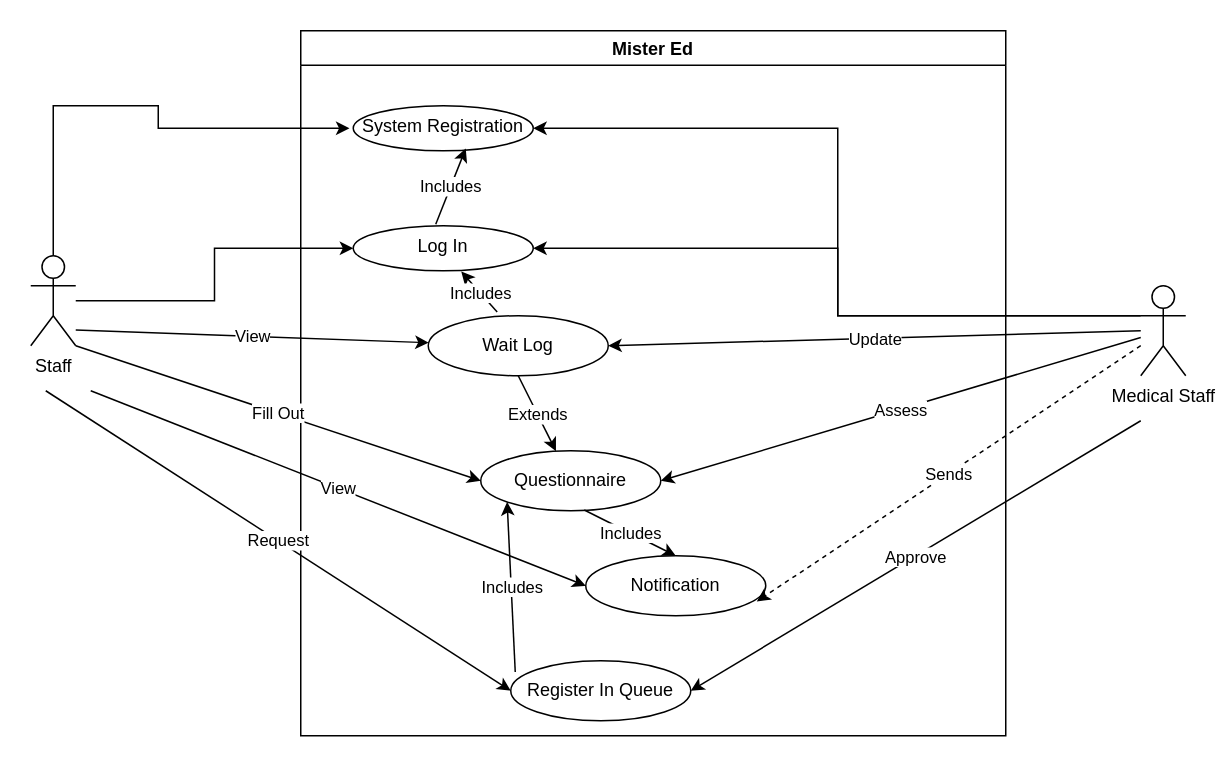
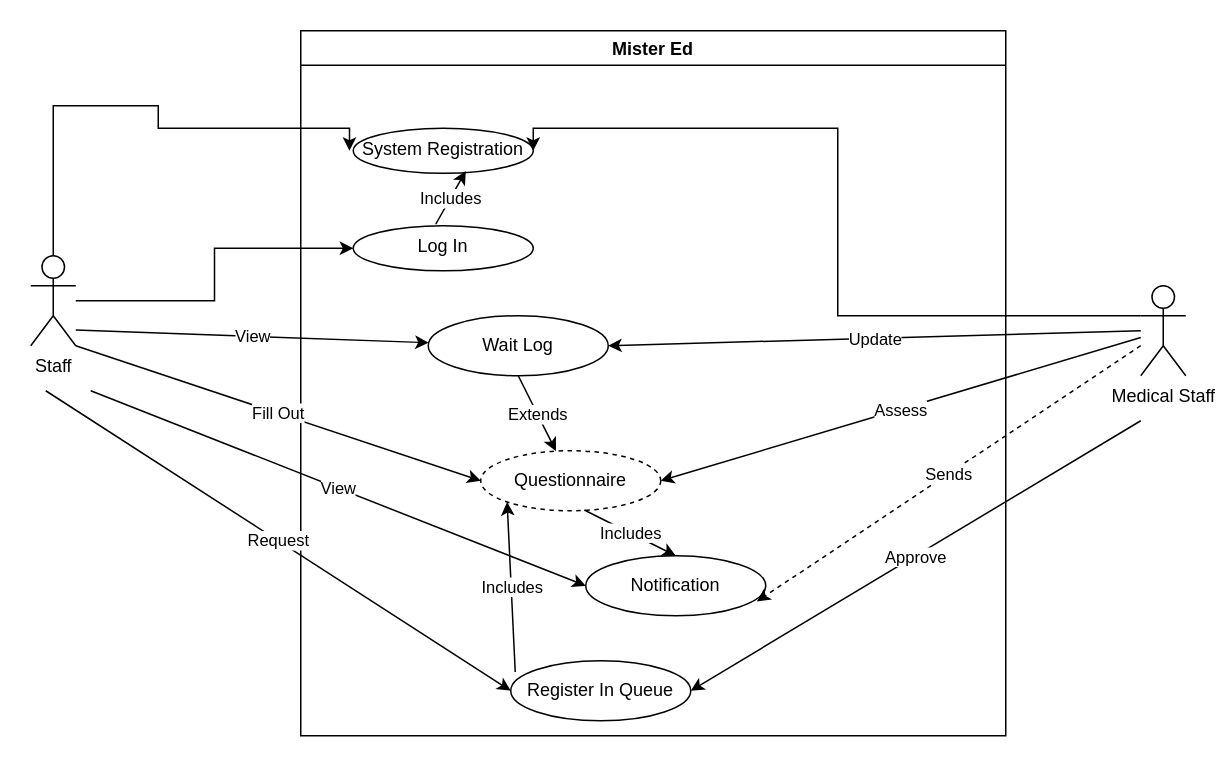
(443, 128) -> (443, 151)
(688, 248) -> none
(482, 295) -> none
(571, 481) -> (571, 481)
